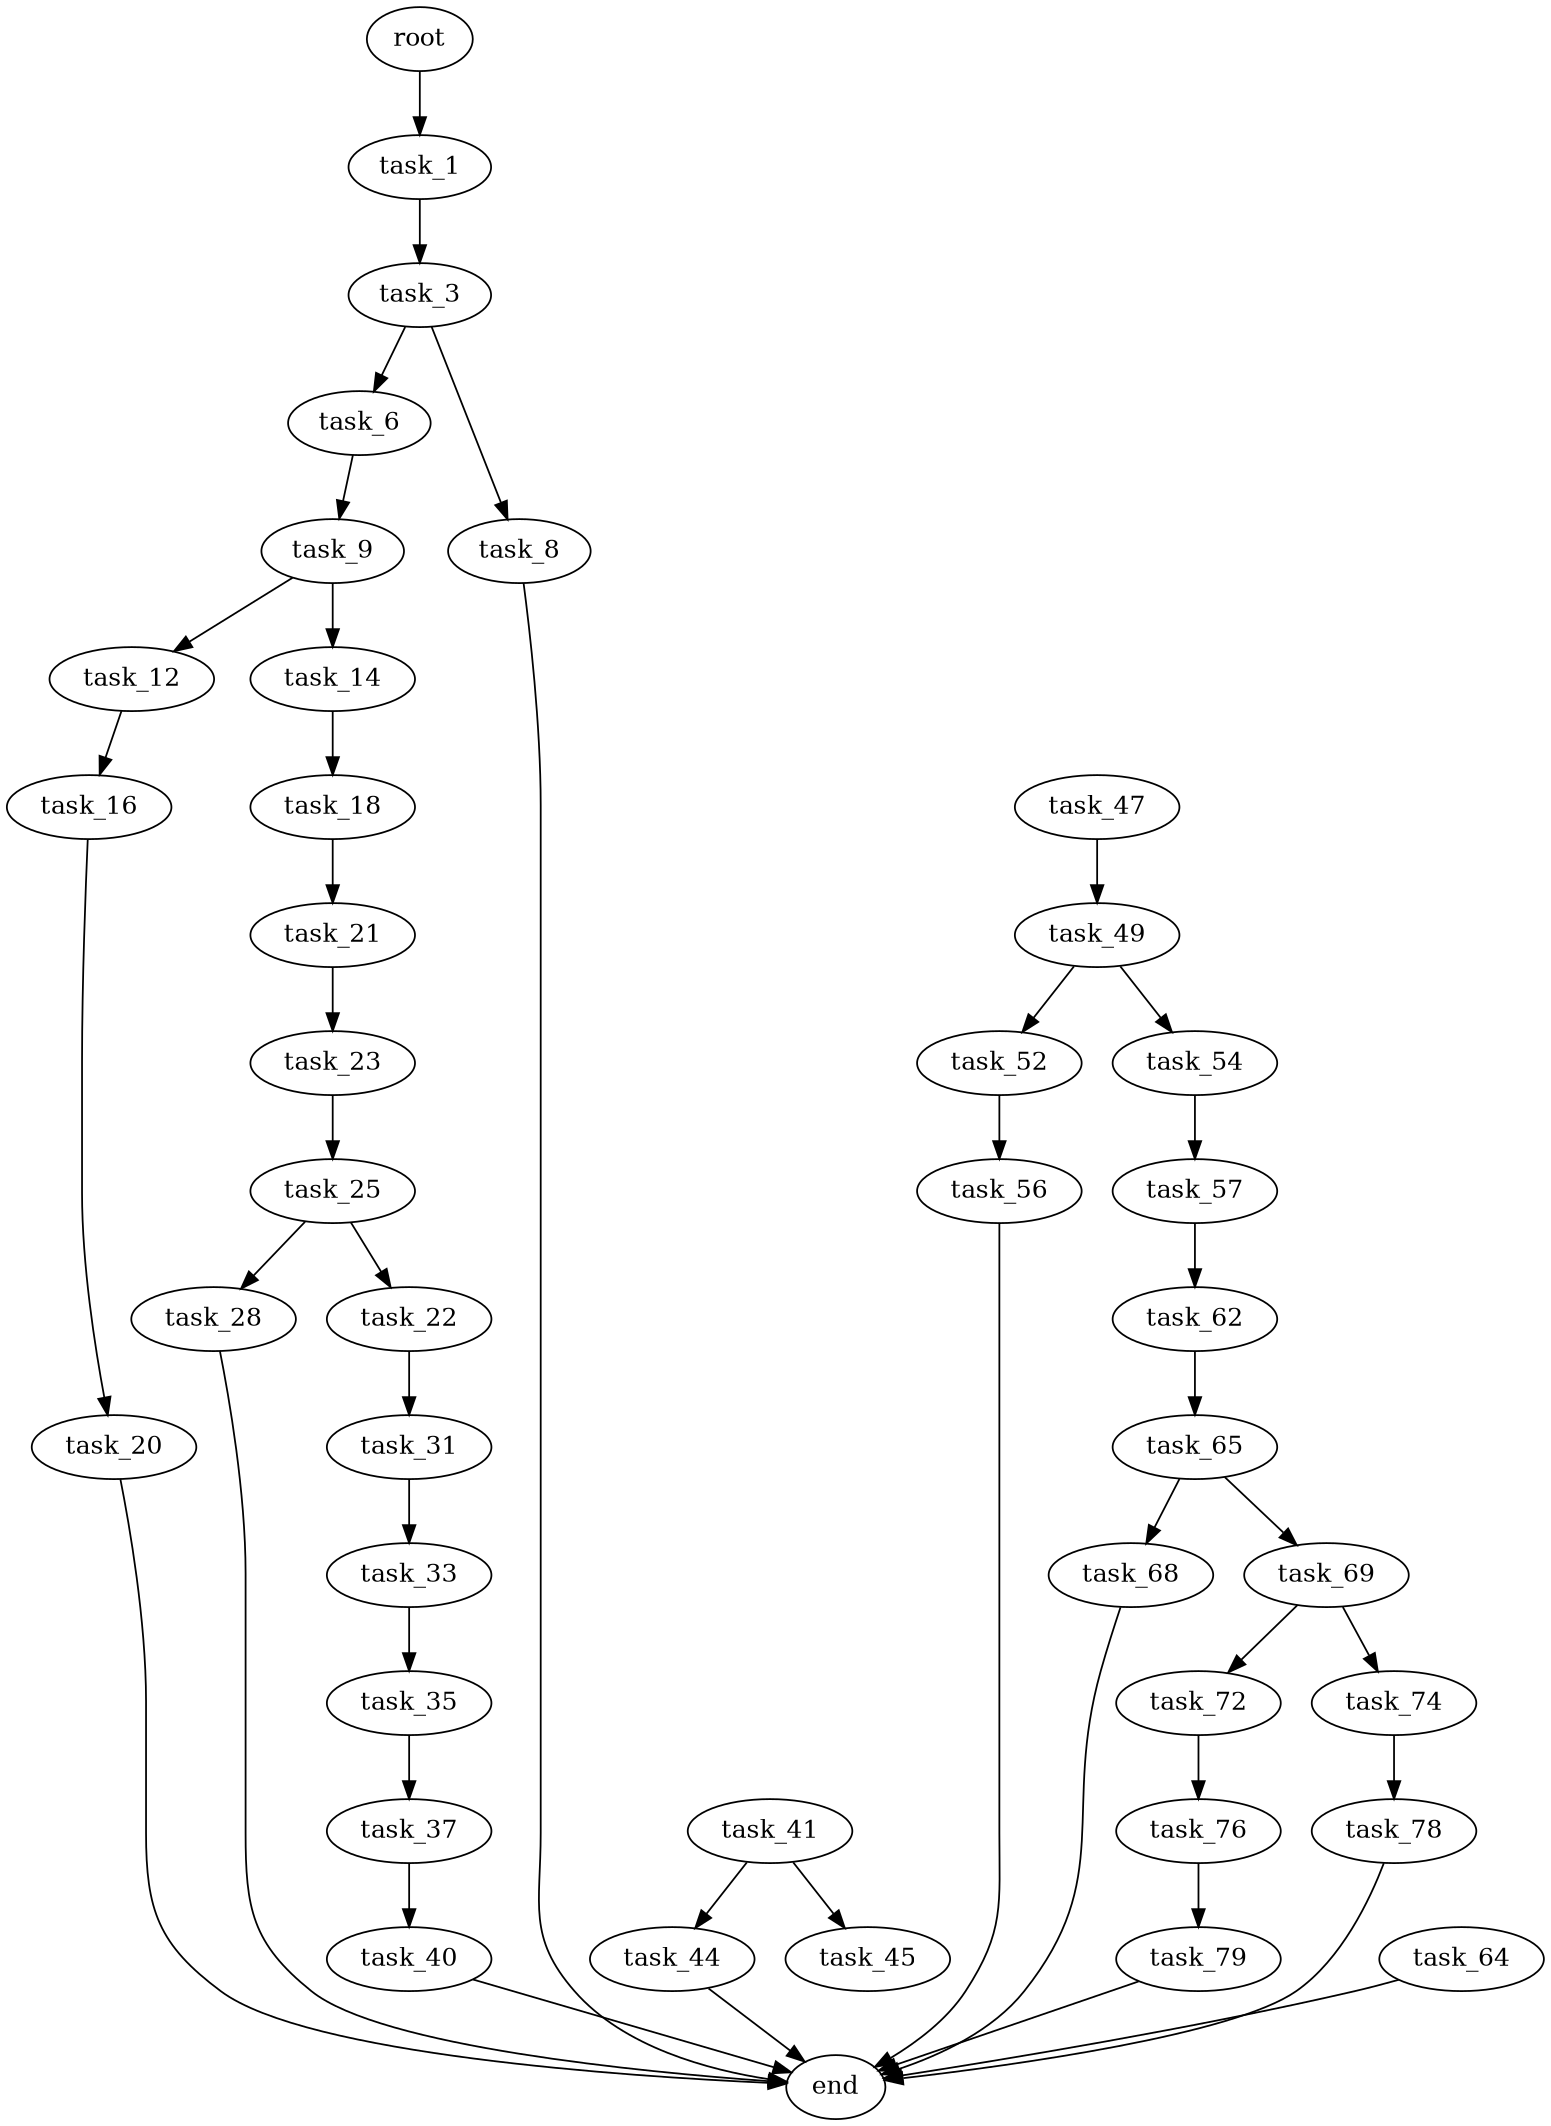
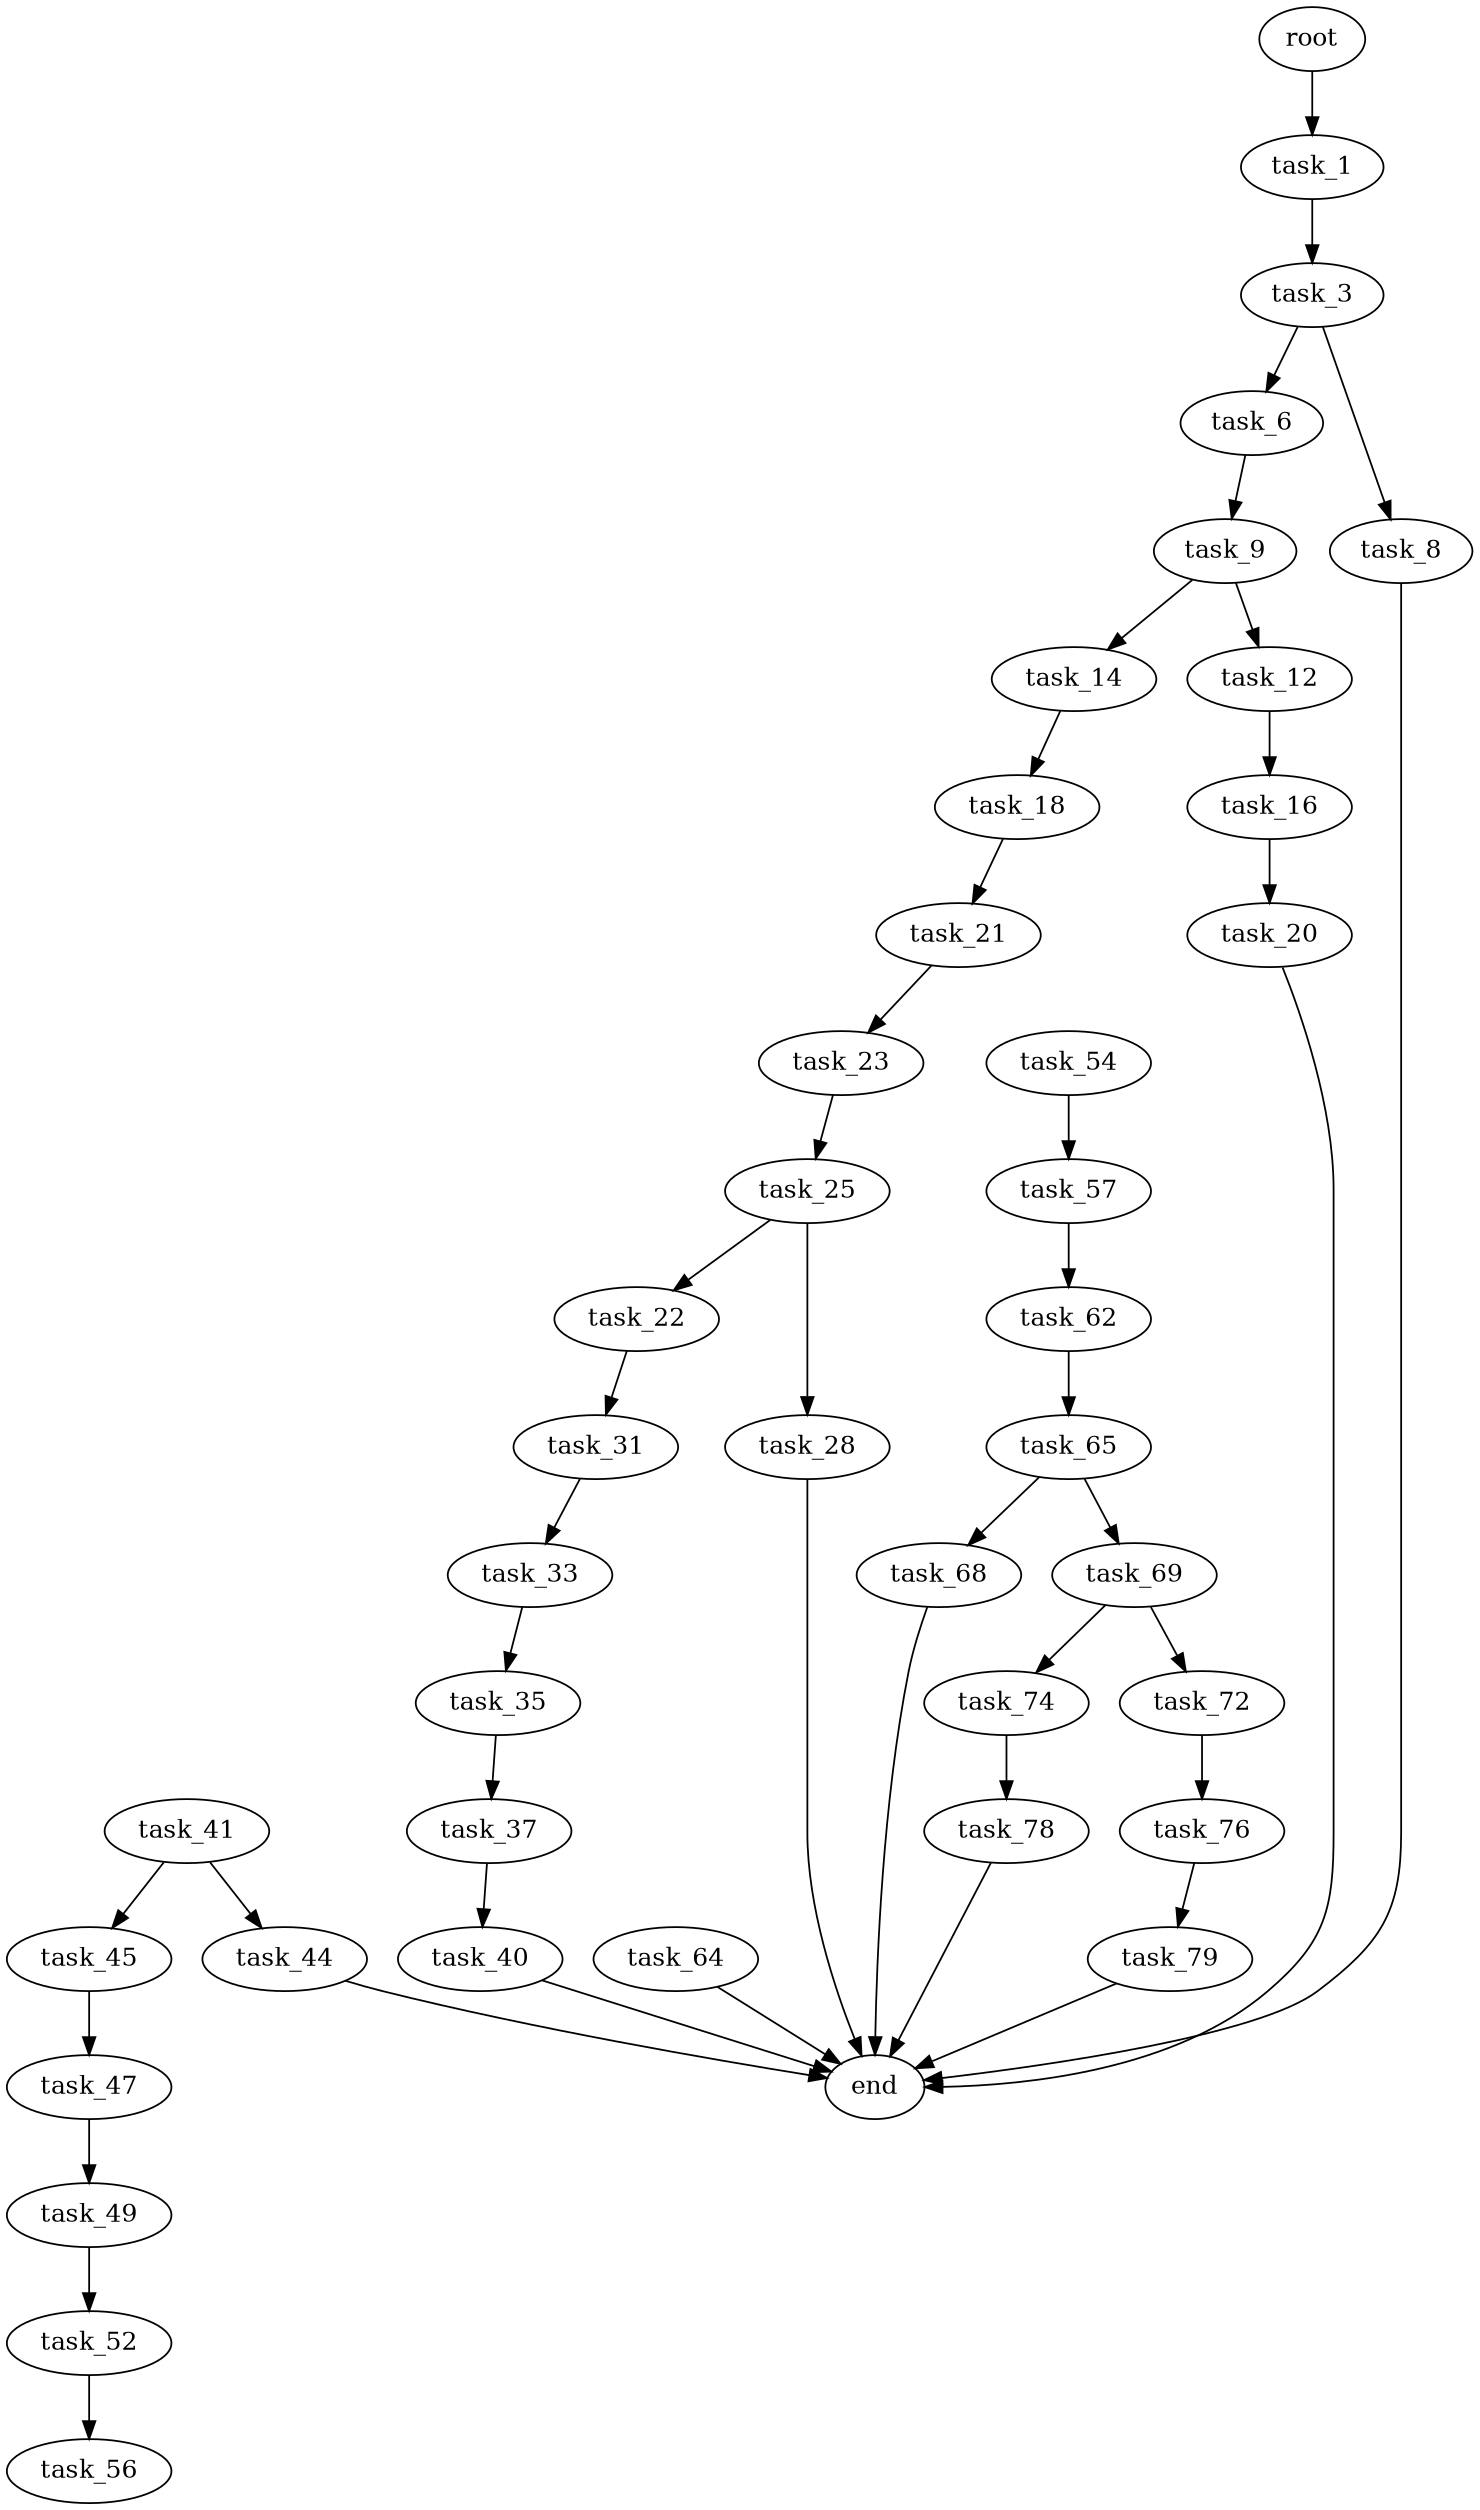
(1141, 992) -> none
(999, 1661) -> none
none -> (89, 2014)
